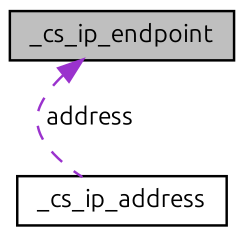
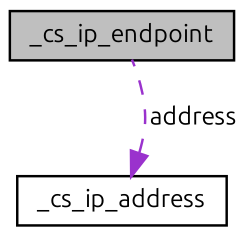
(39, 131) -> (144, 106)
